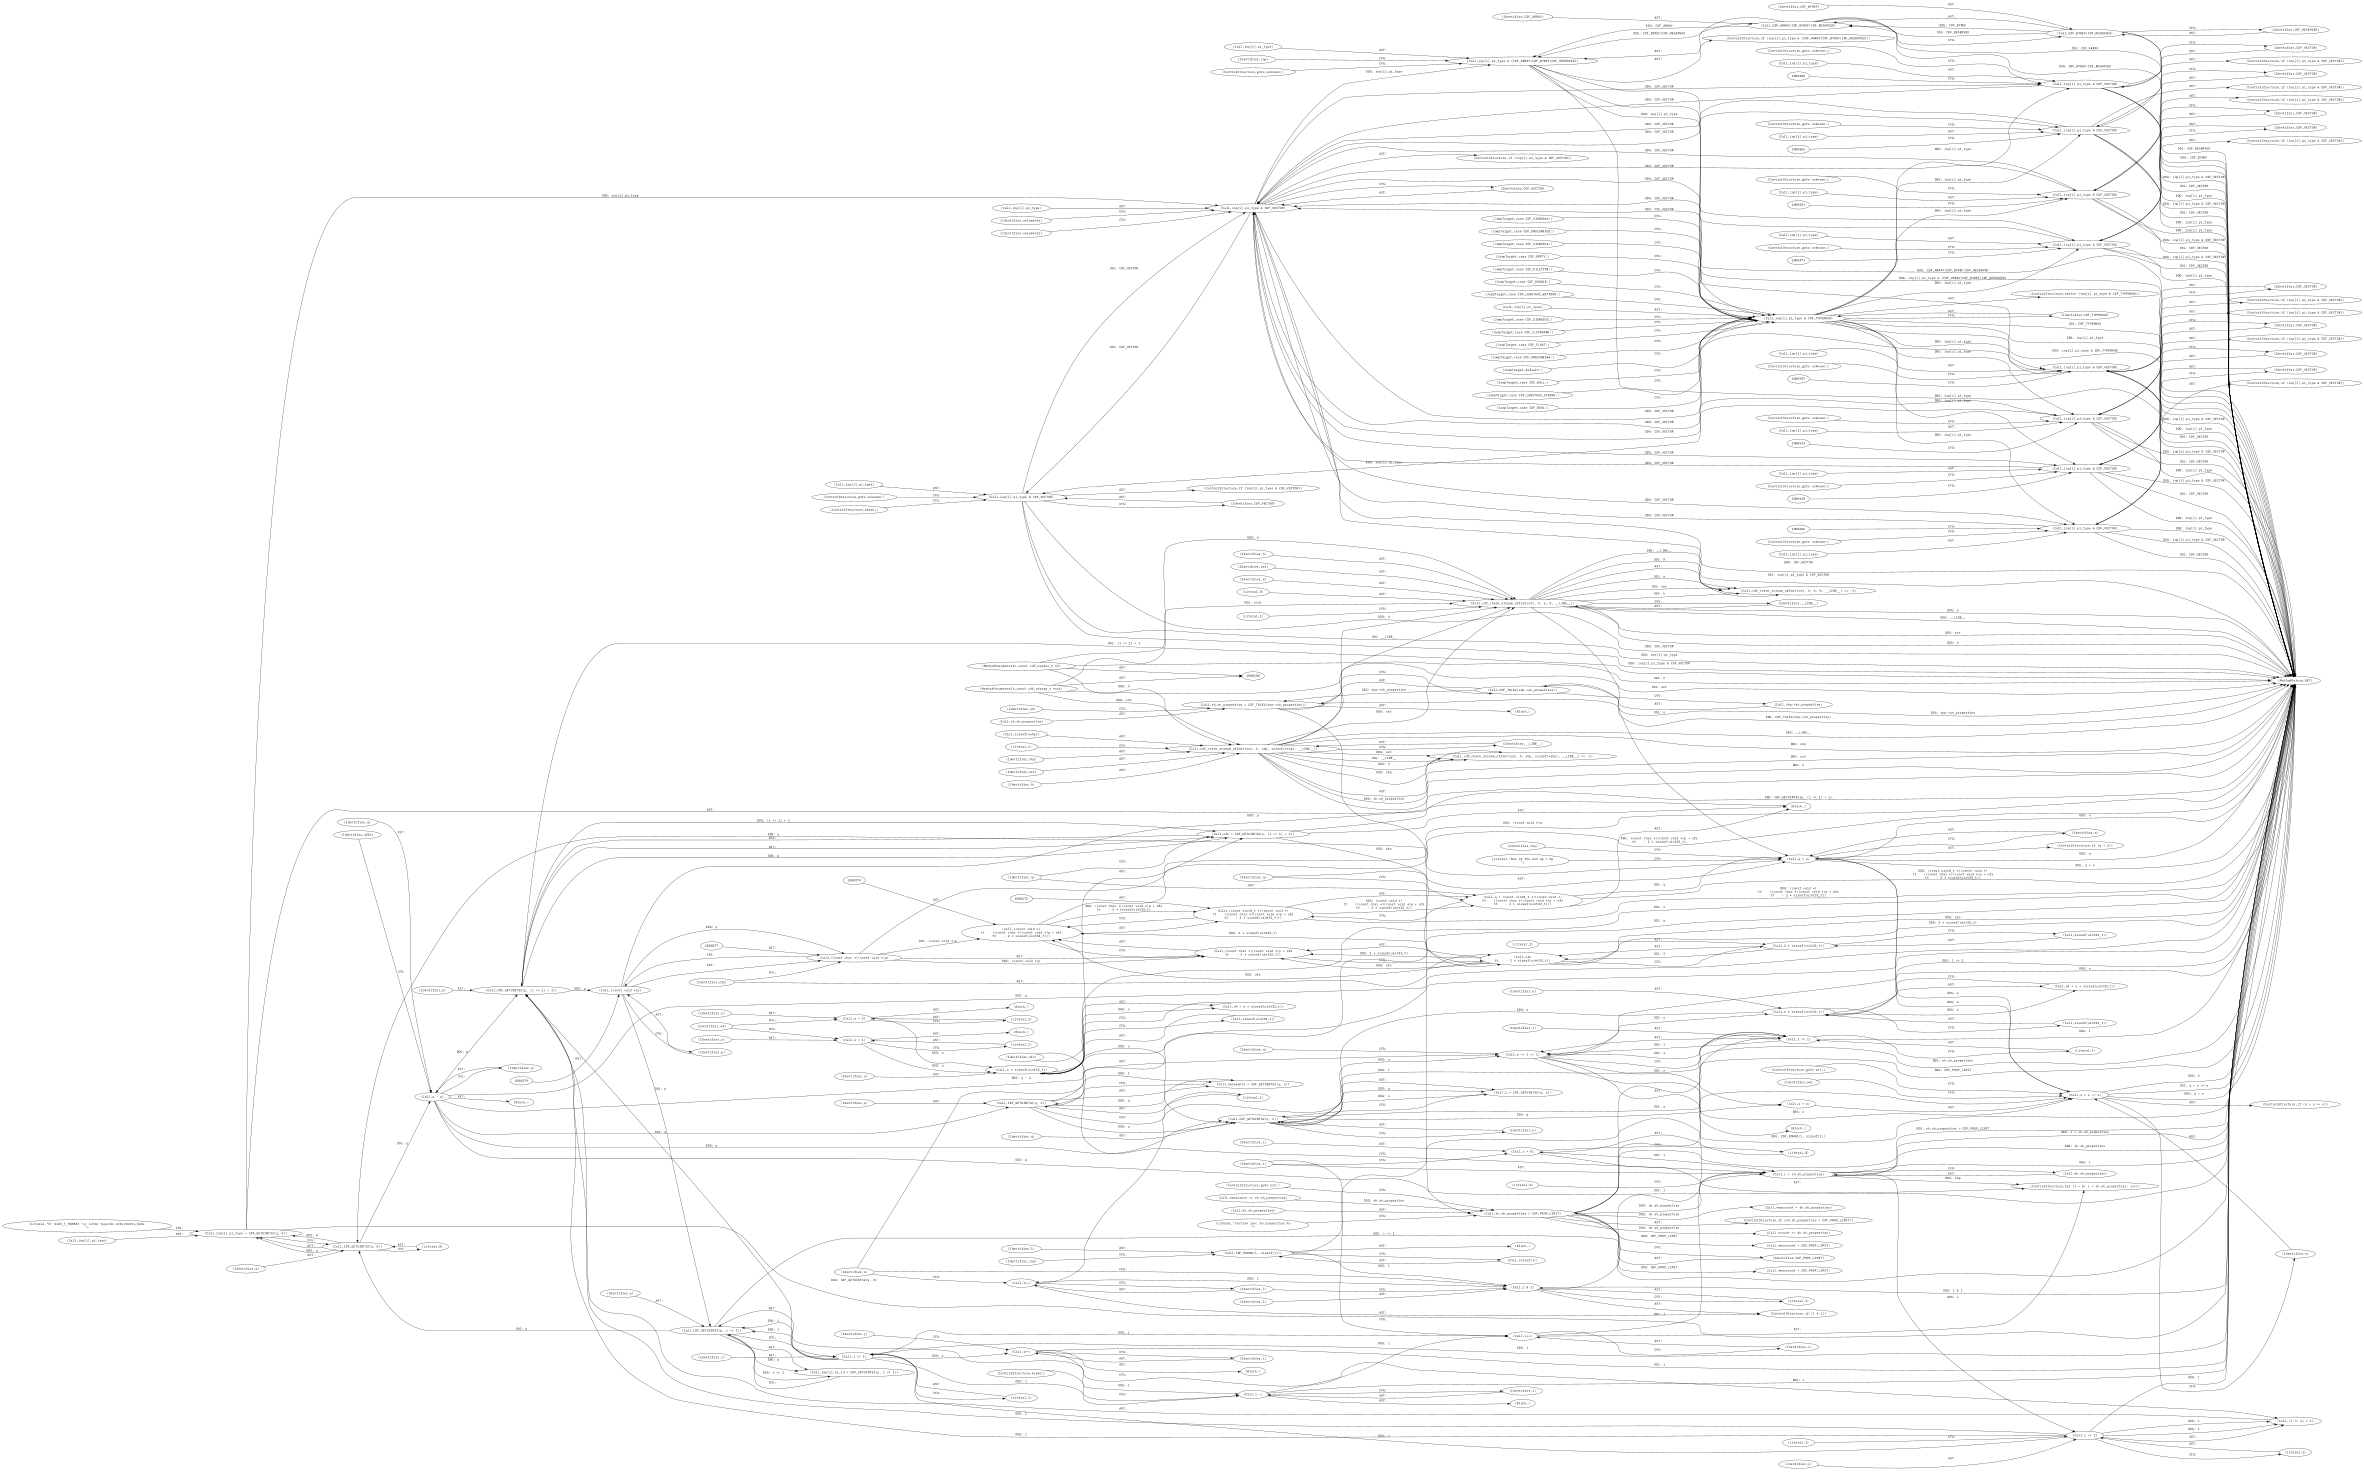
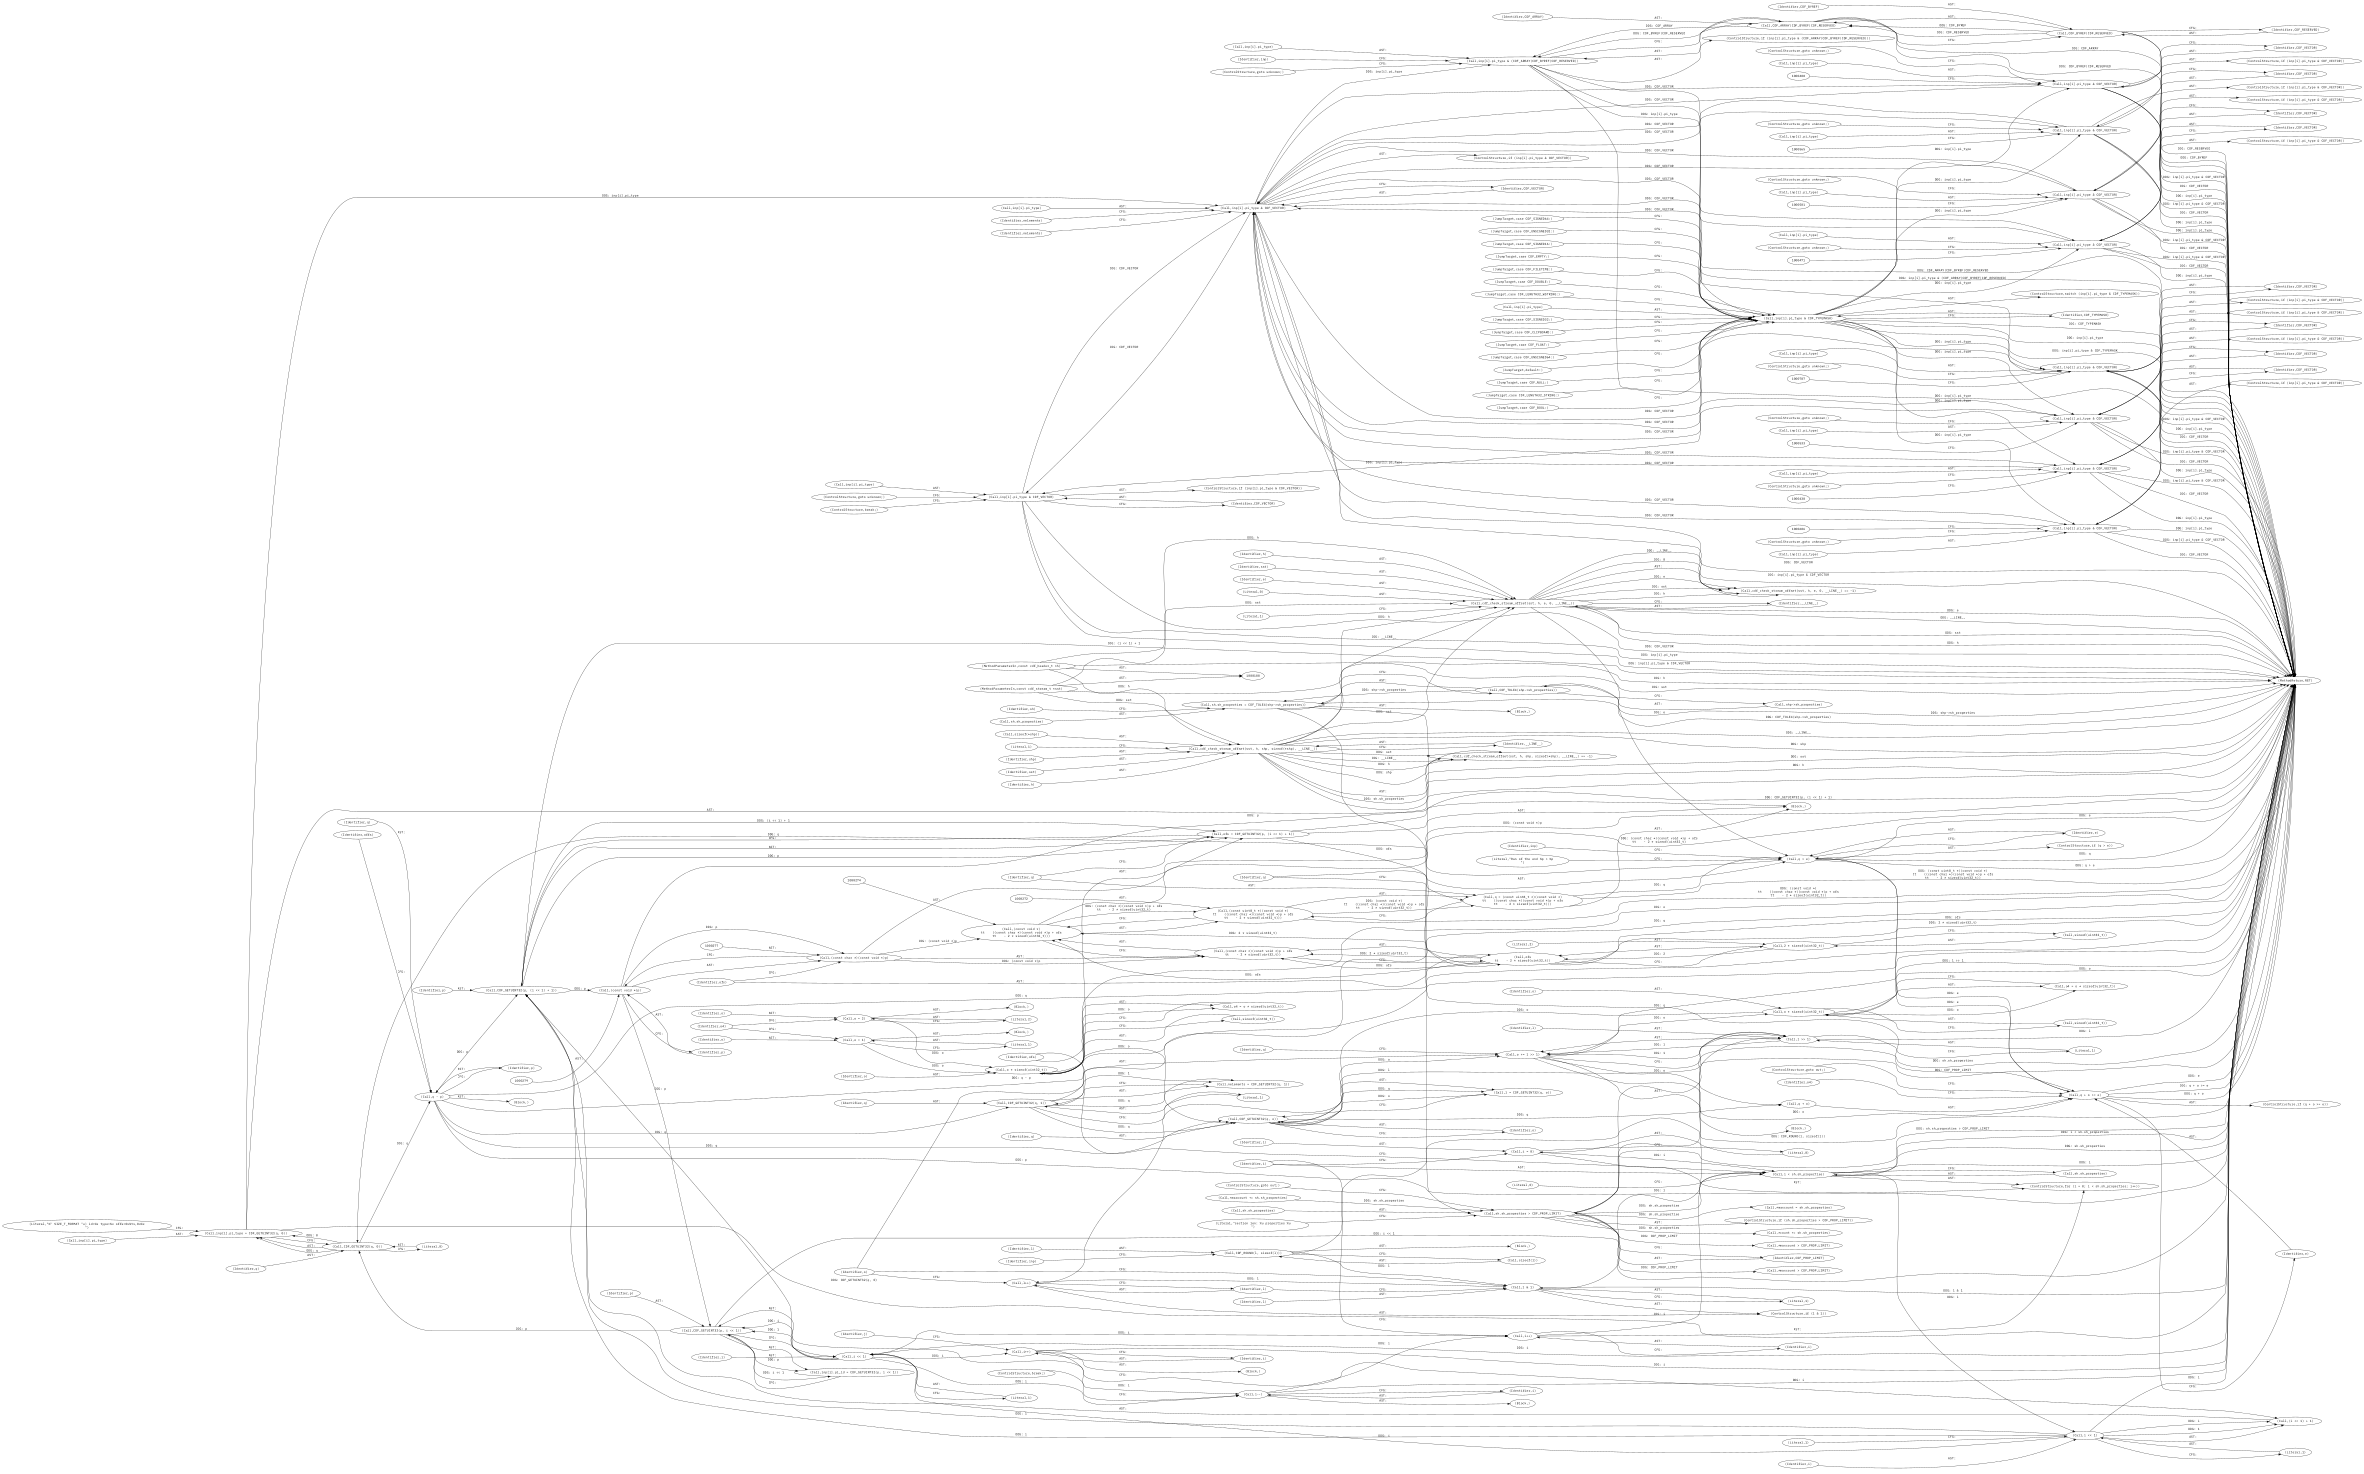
none -> (1670, 47)
(1253, 603) -> (1253, 603)
(1680, 1110) -> (1571, 1006)
(1953, 1178) -> (1953, 1178)
